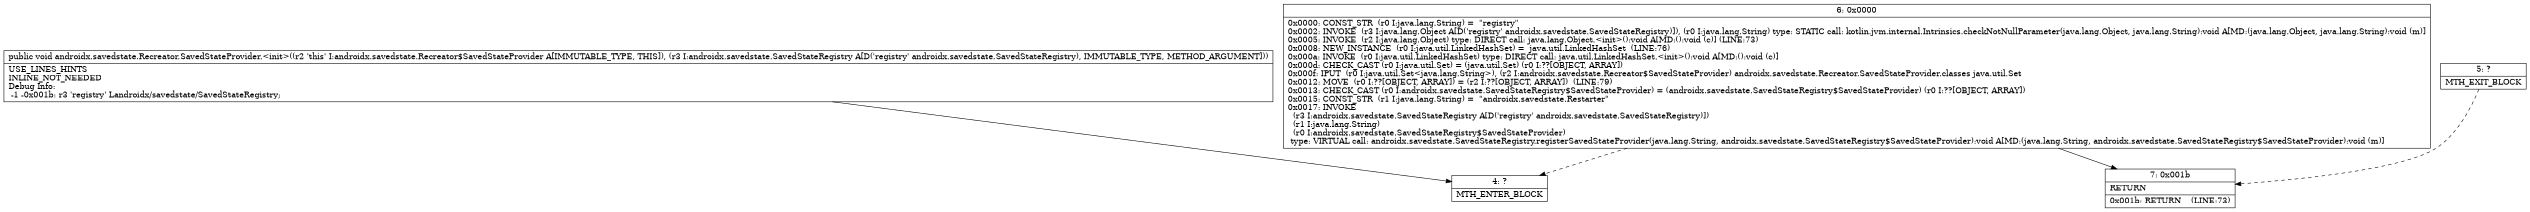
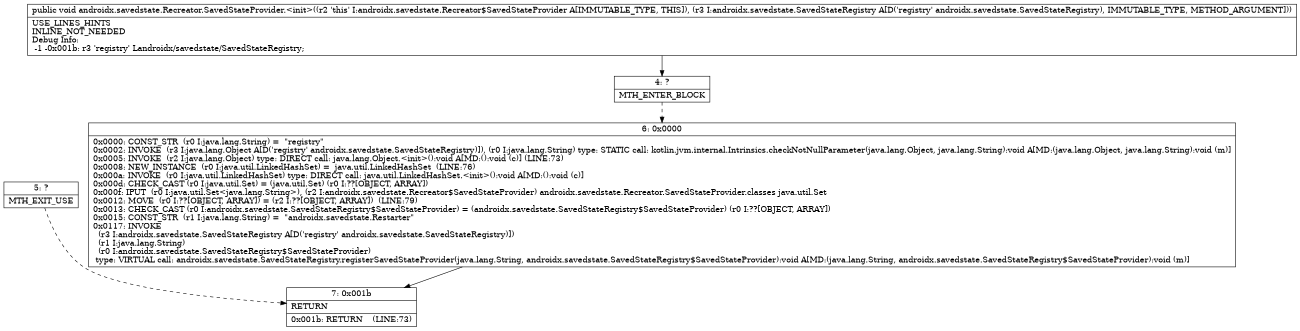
(2483, 82) -> (41, 201)
(1325, 108) -> (130, 226)
(1586, 161) -> (662, 110)
